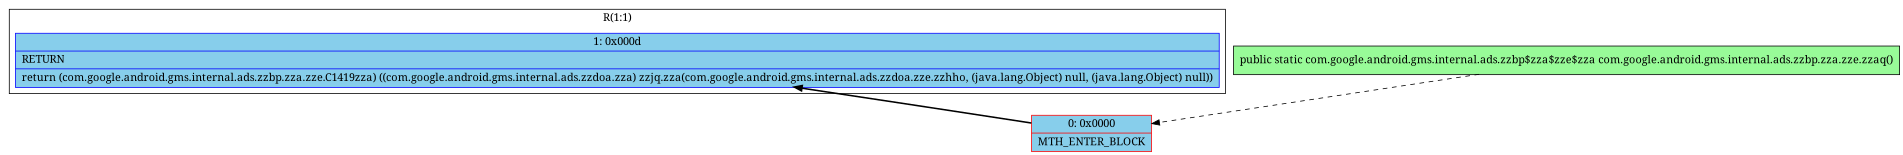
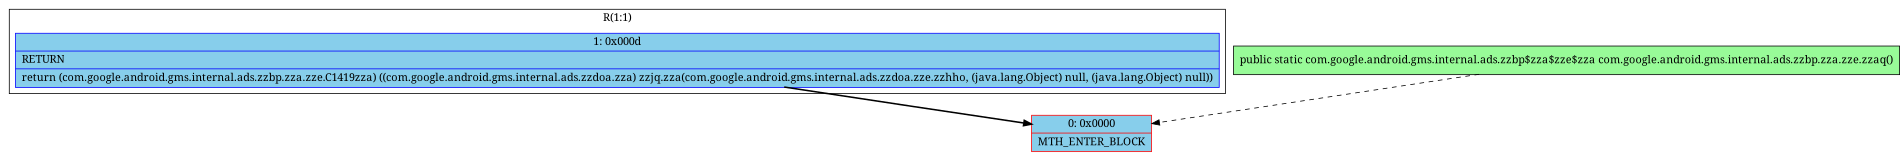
(917, 106) -> (904, 105)
